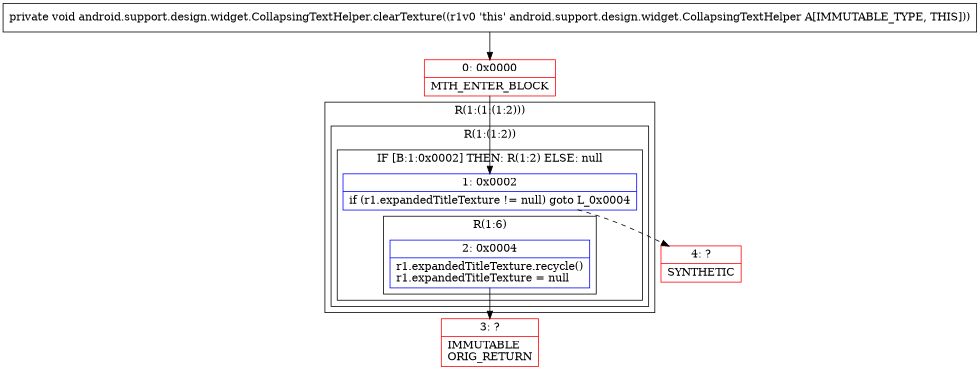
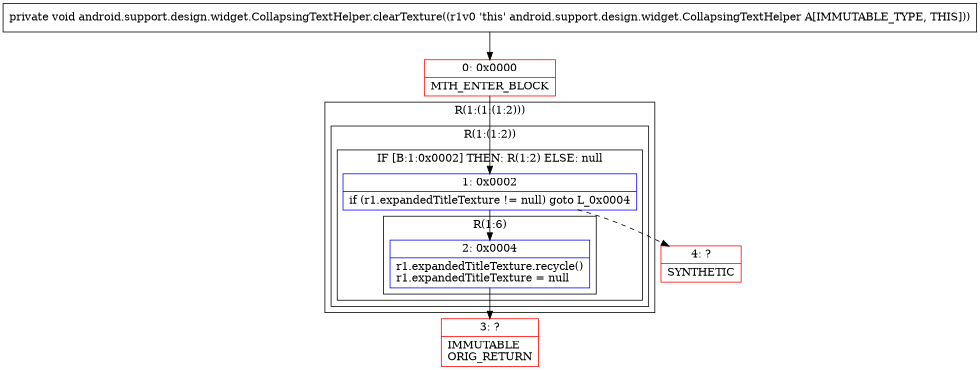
none -> (490, 221)
